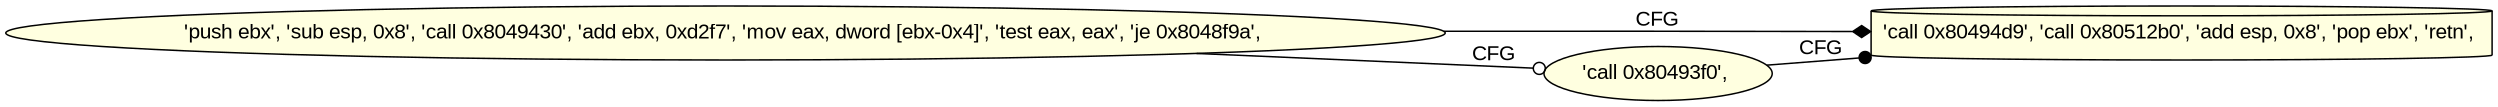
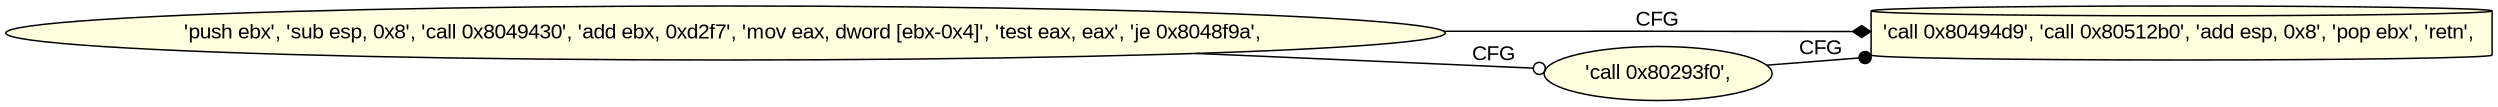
(1658, 74) -> (1658, 74)
